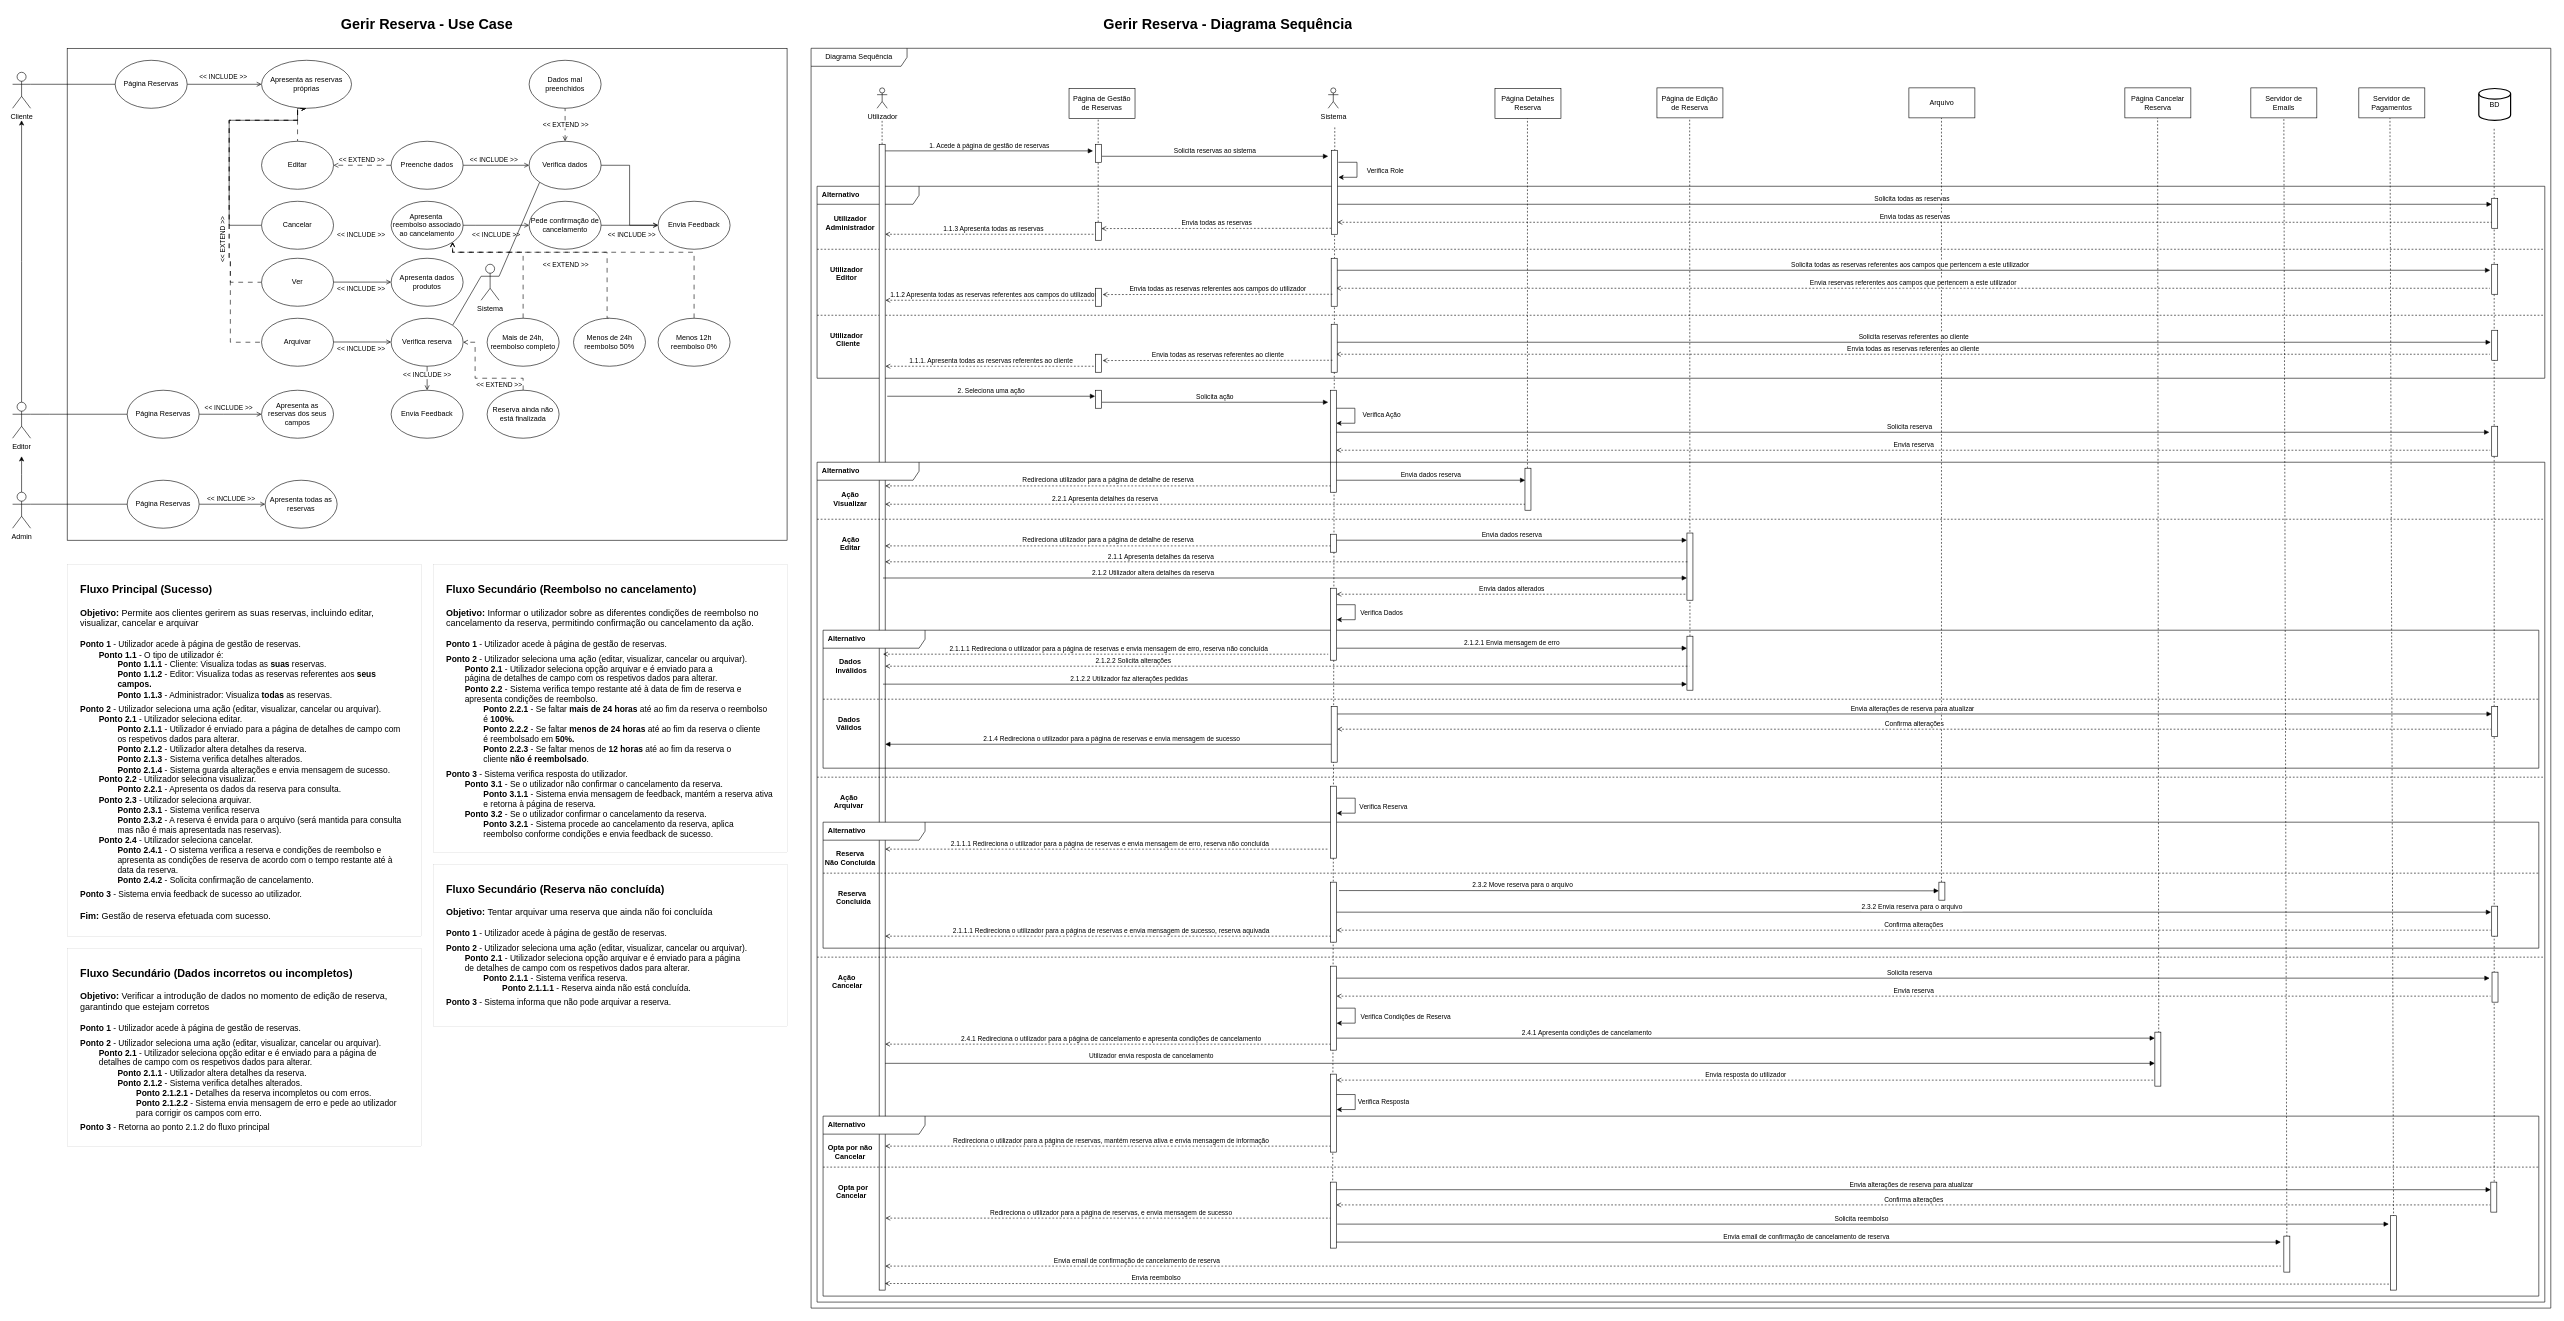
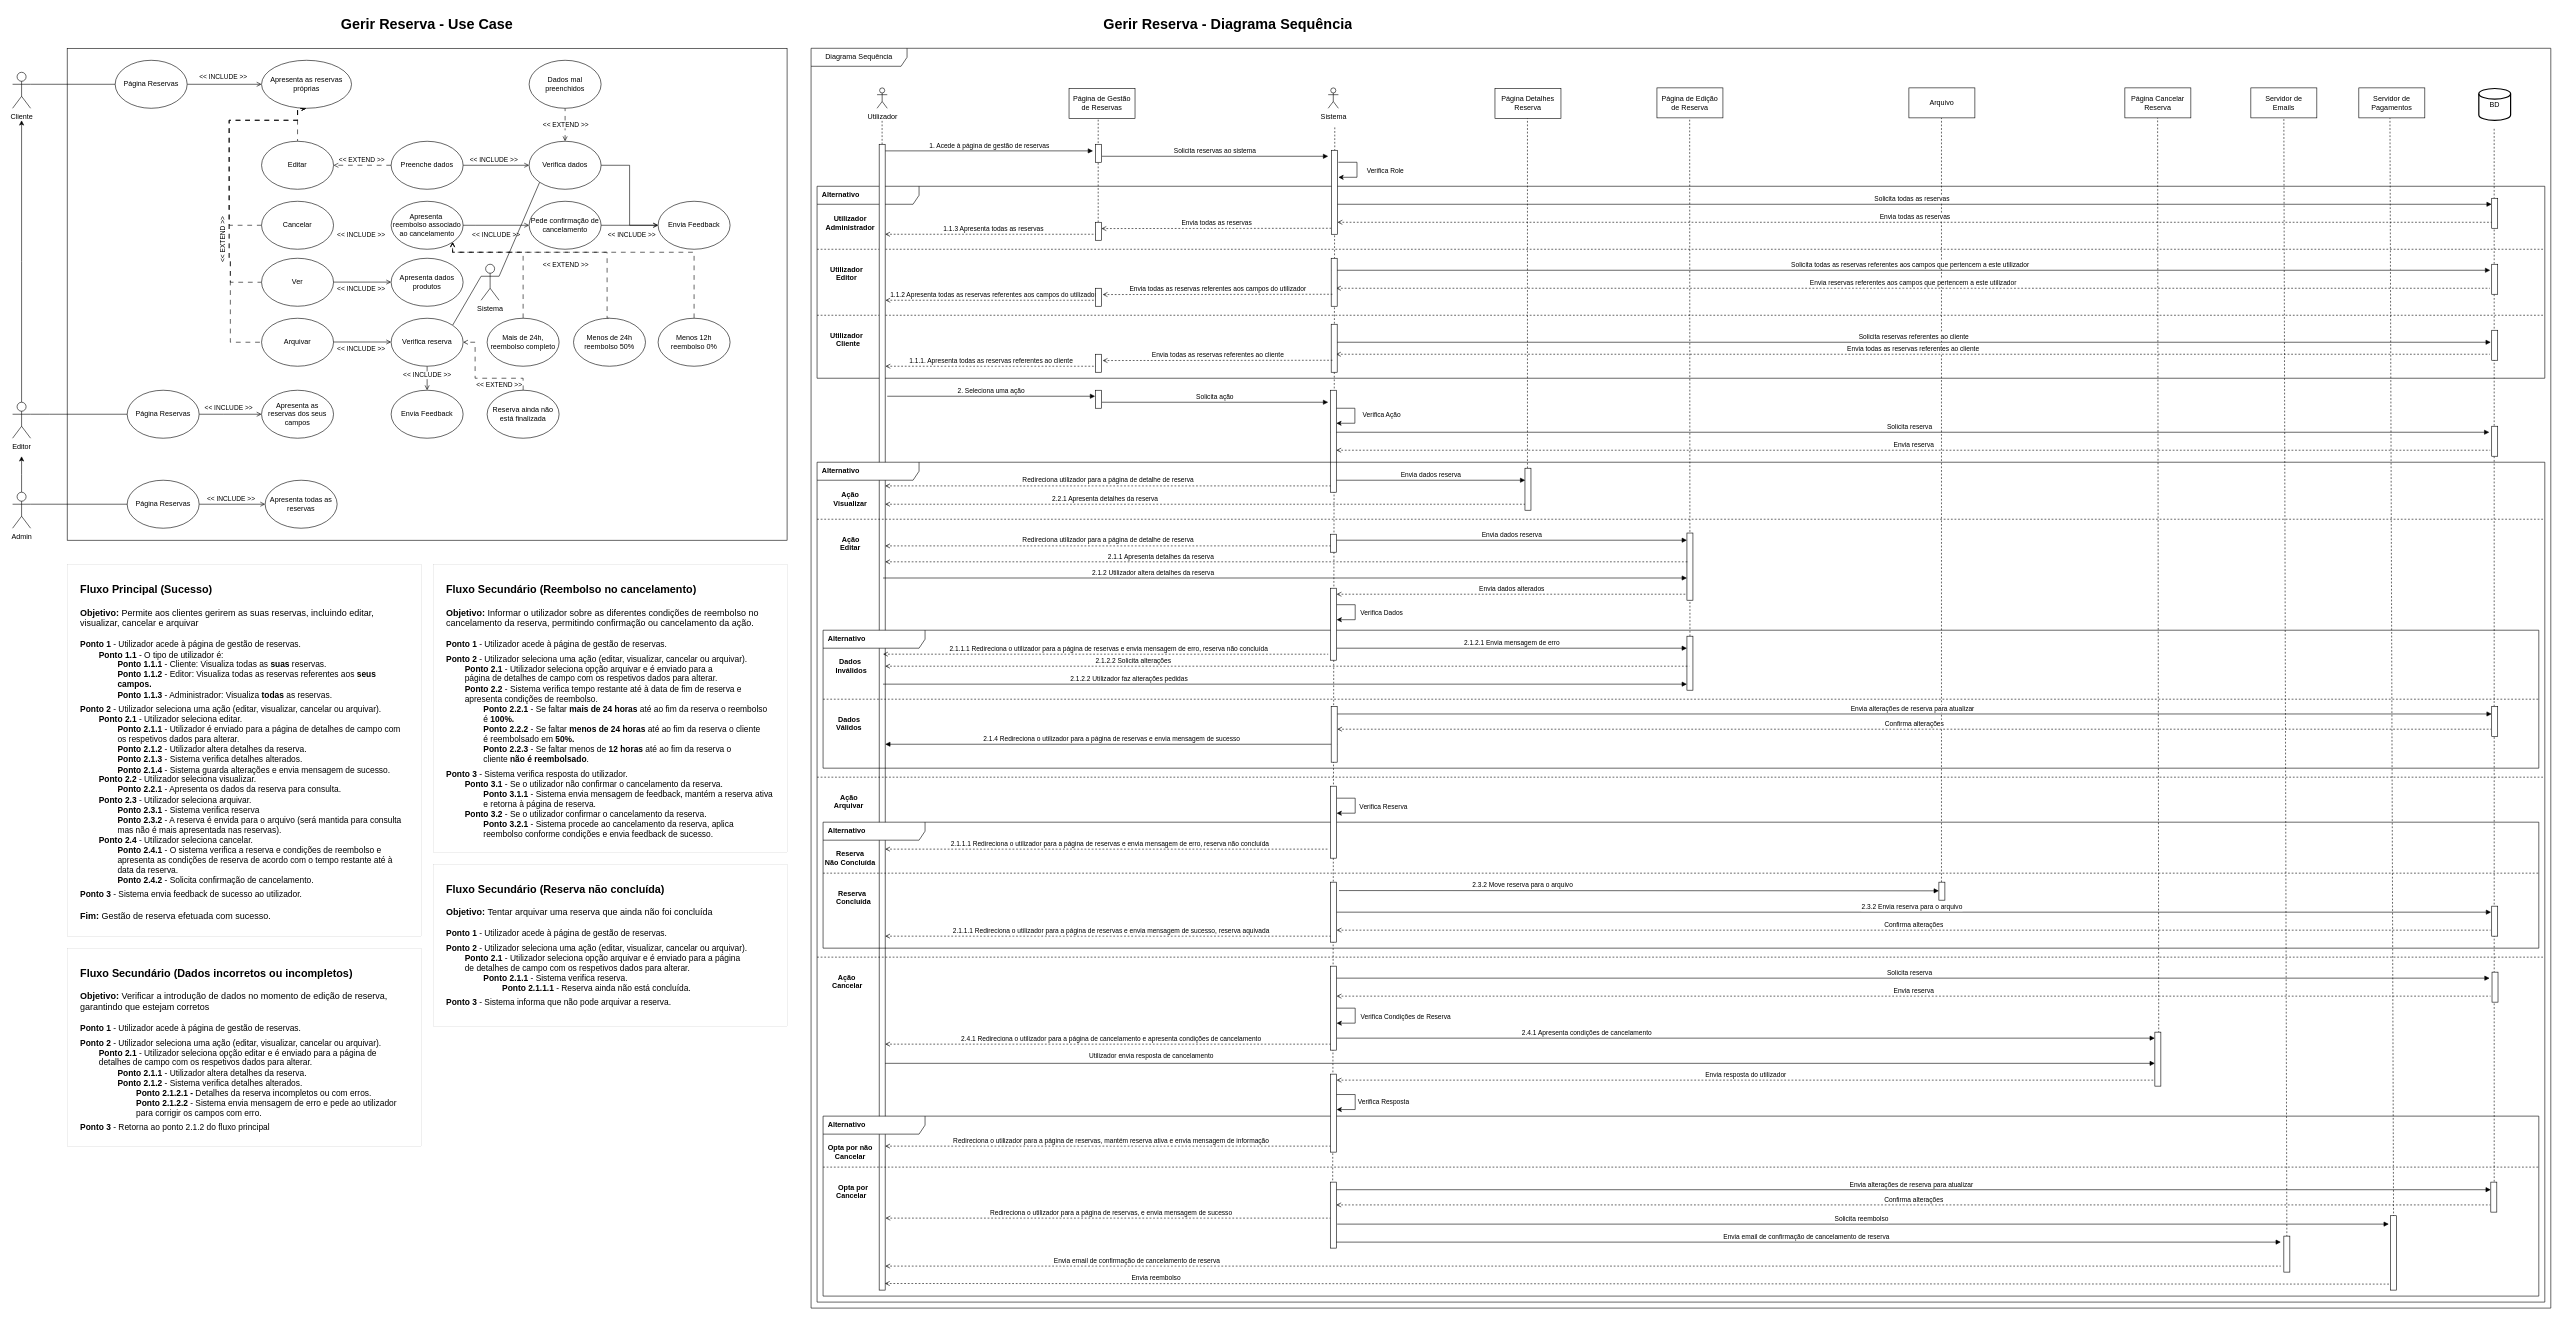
(244, 225) -> (244, 225)
